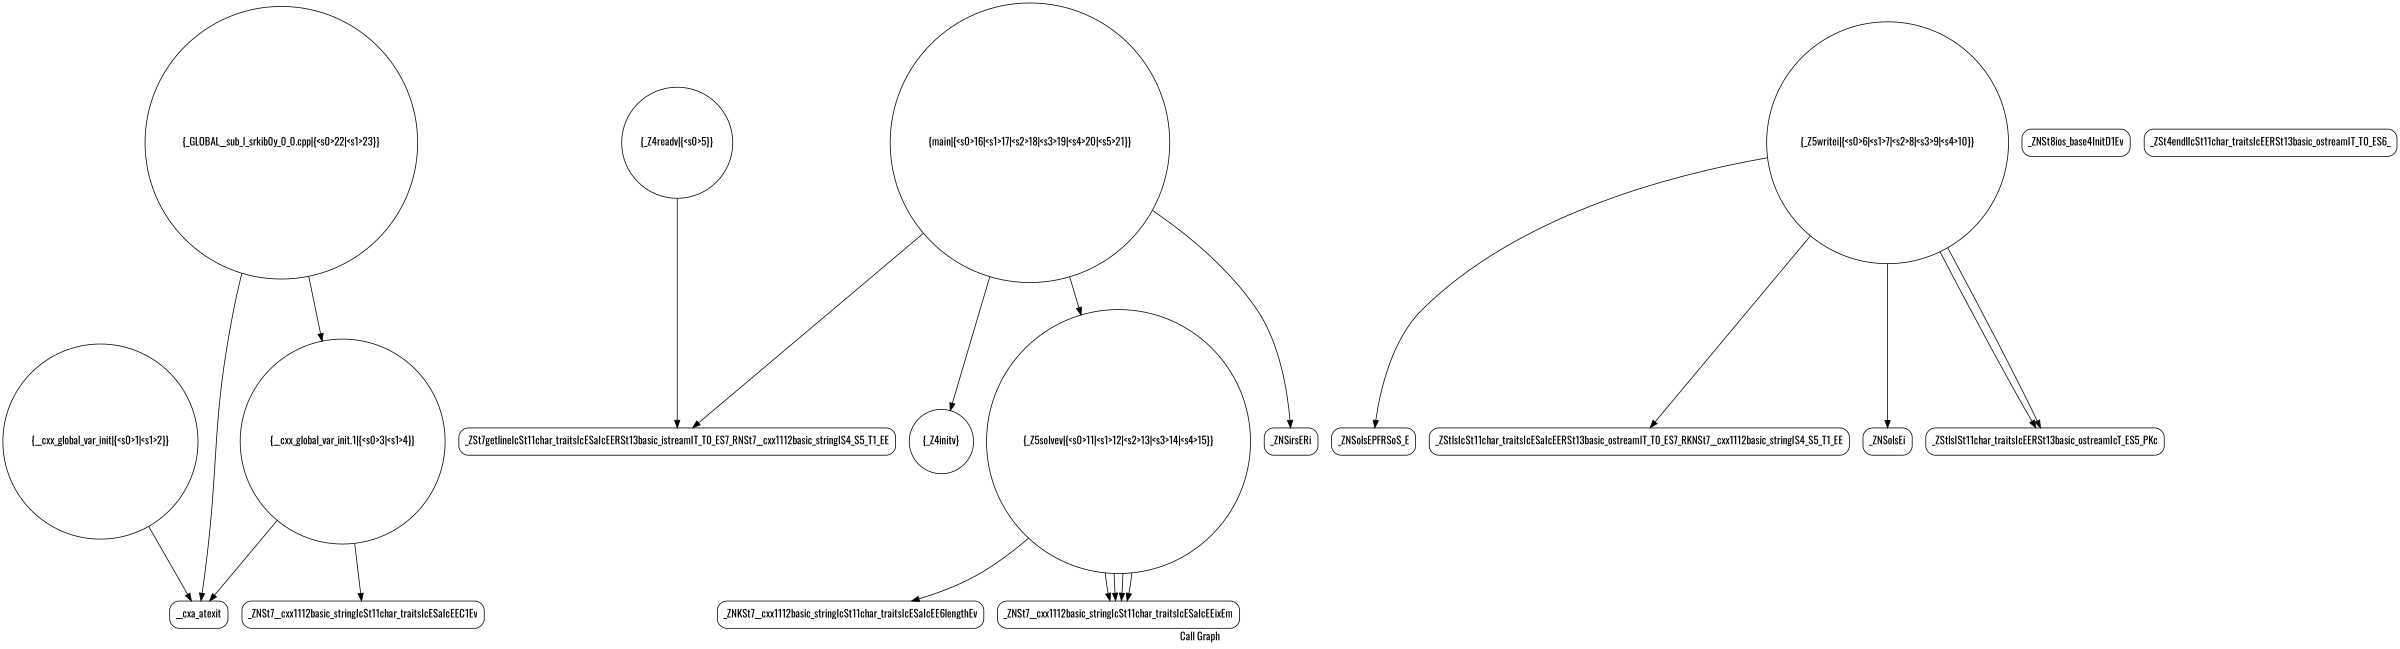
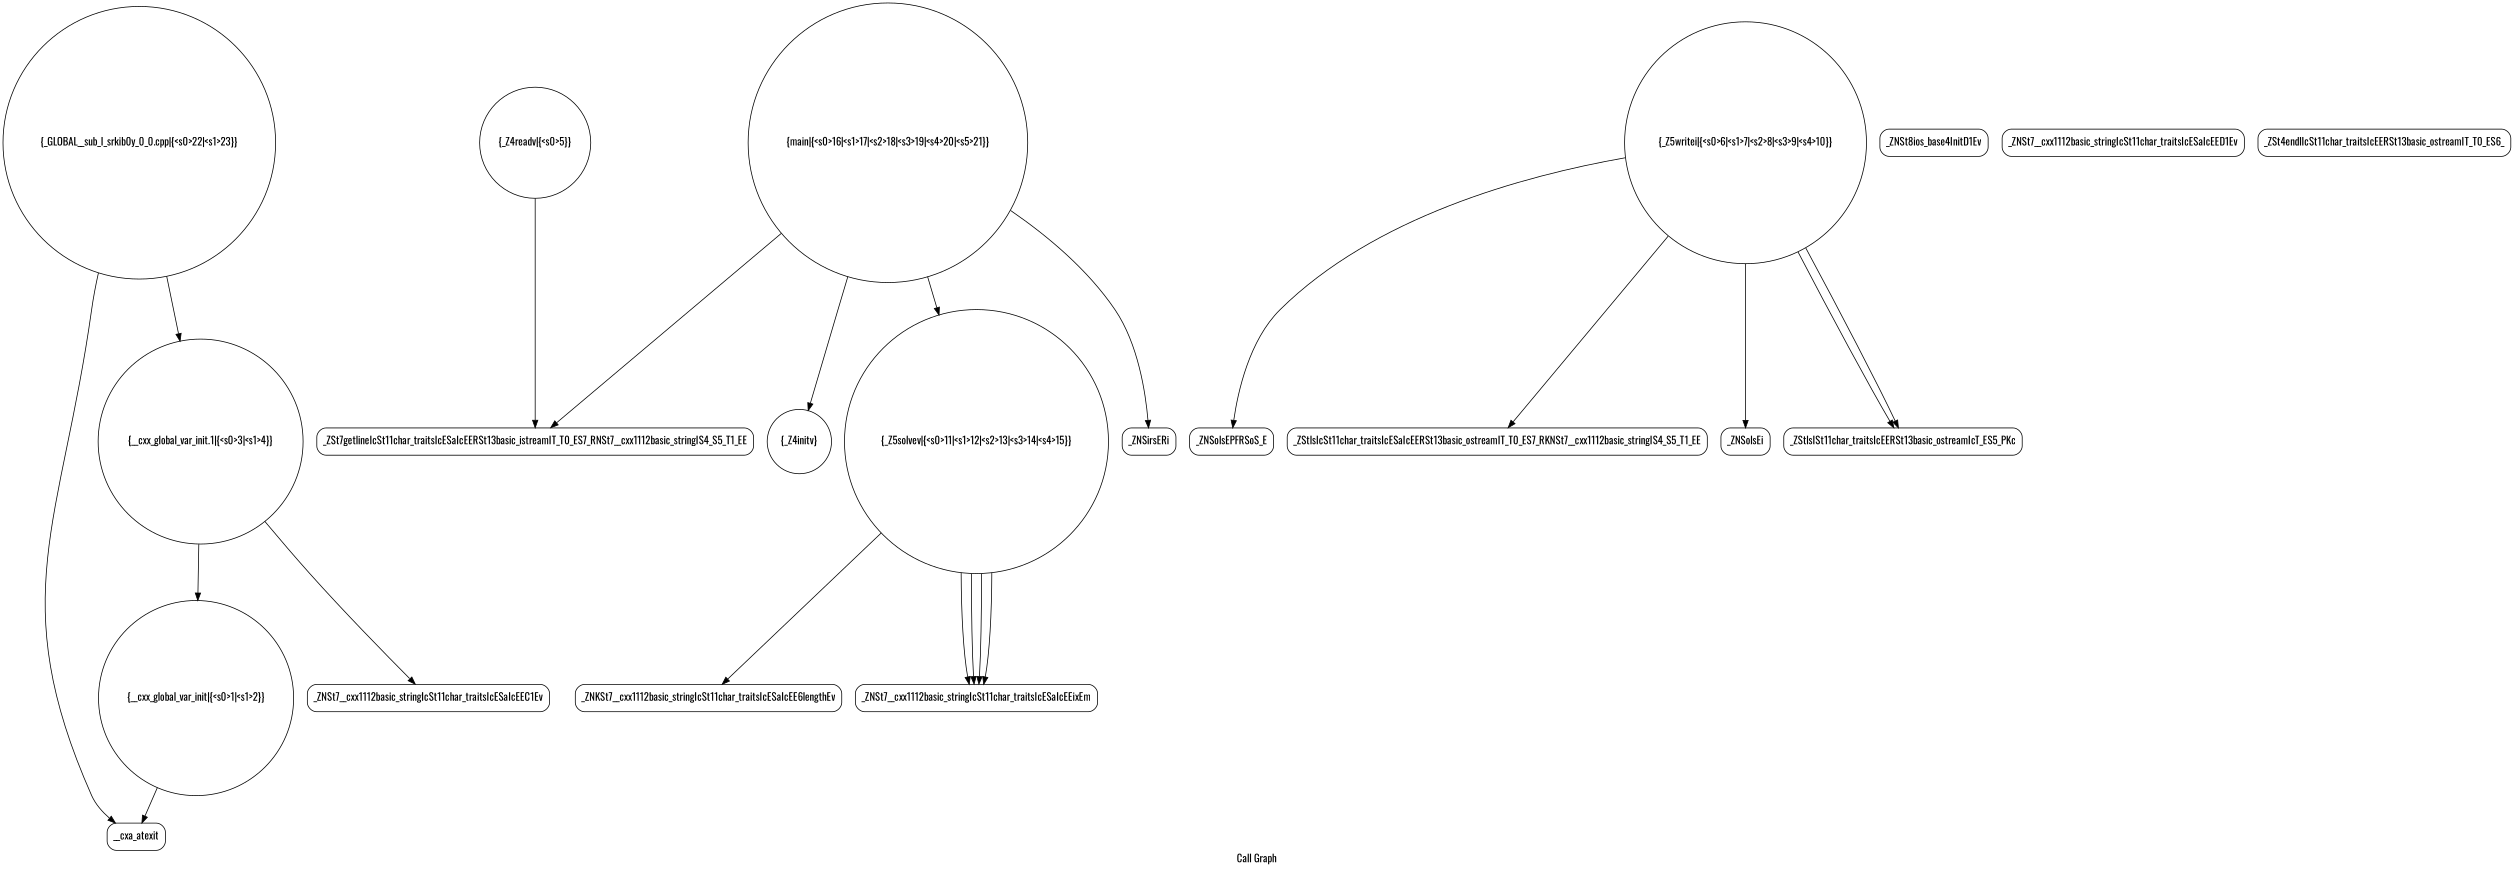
none -> (2123, 143)
(246, 558) -> (198, 569)
